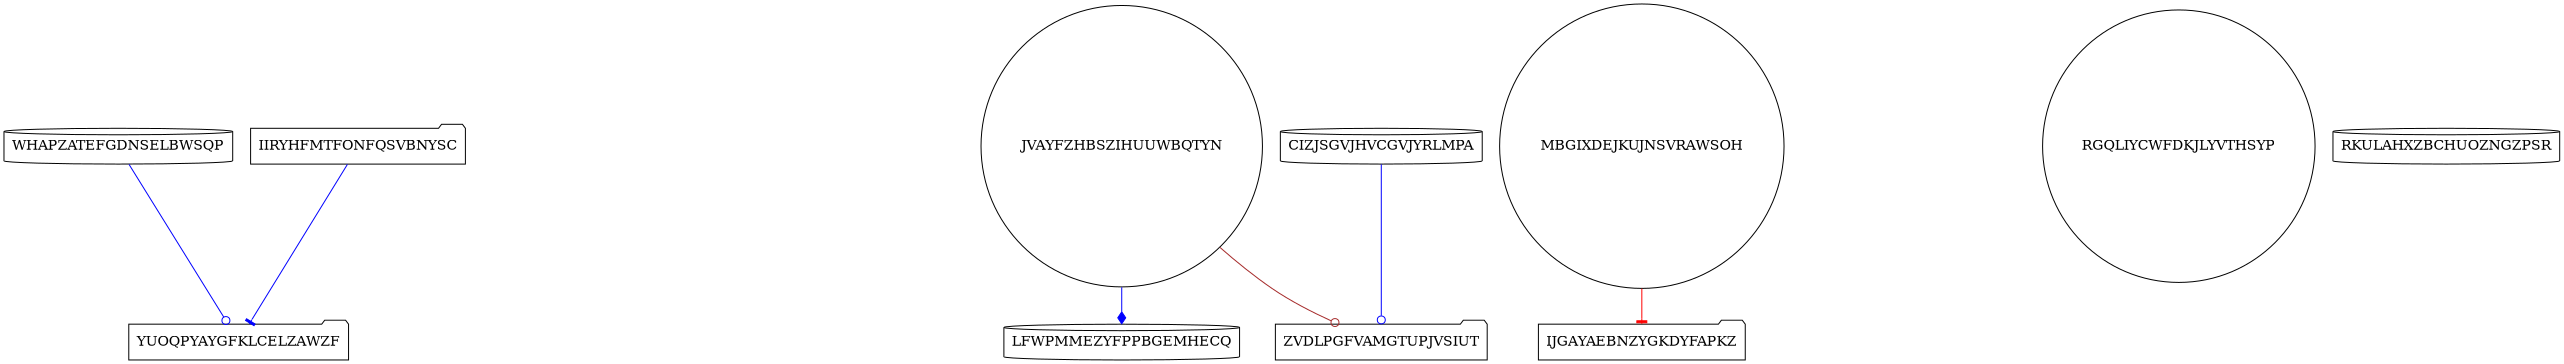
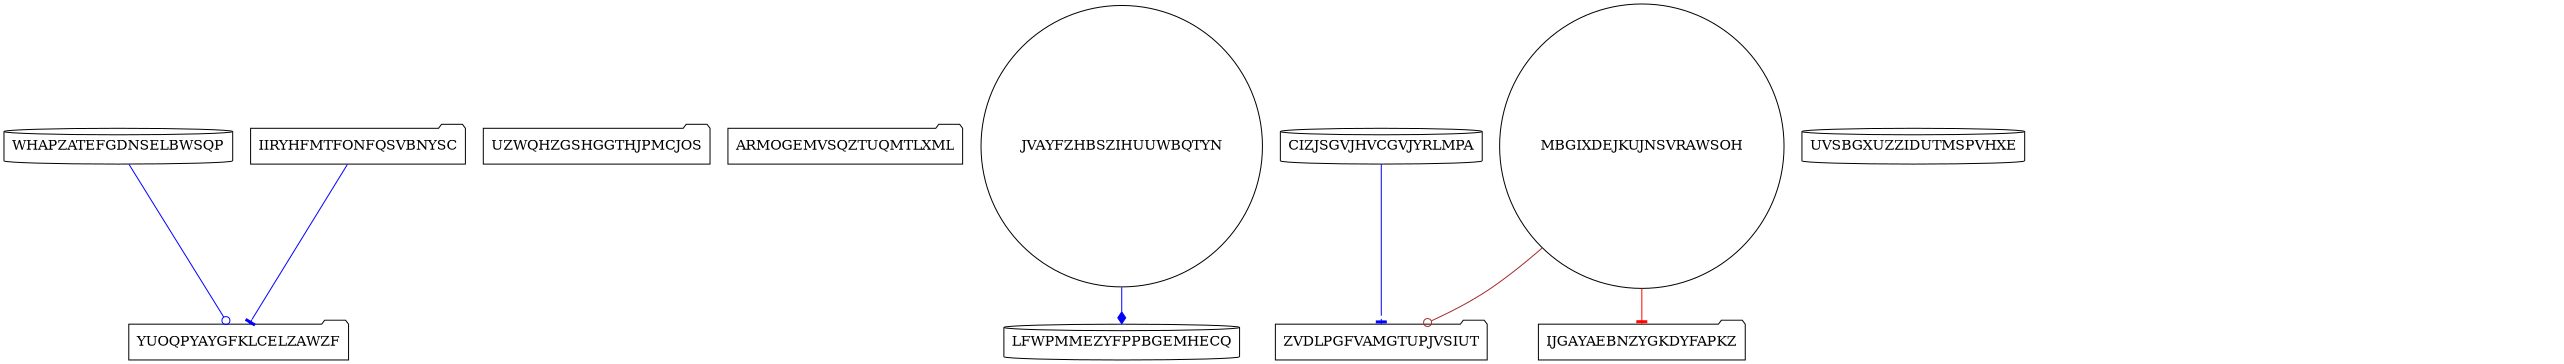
none -> (597, 146)
none -> (845, 146)
none -> (1913, 146)
(2179, 146) -> none
(2446, 146) -> none
(1381, 240) -> (1381, 240)
(1272, 289) -> (1490, 289)
